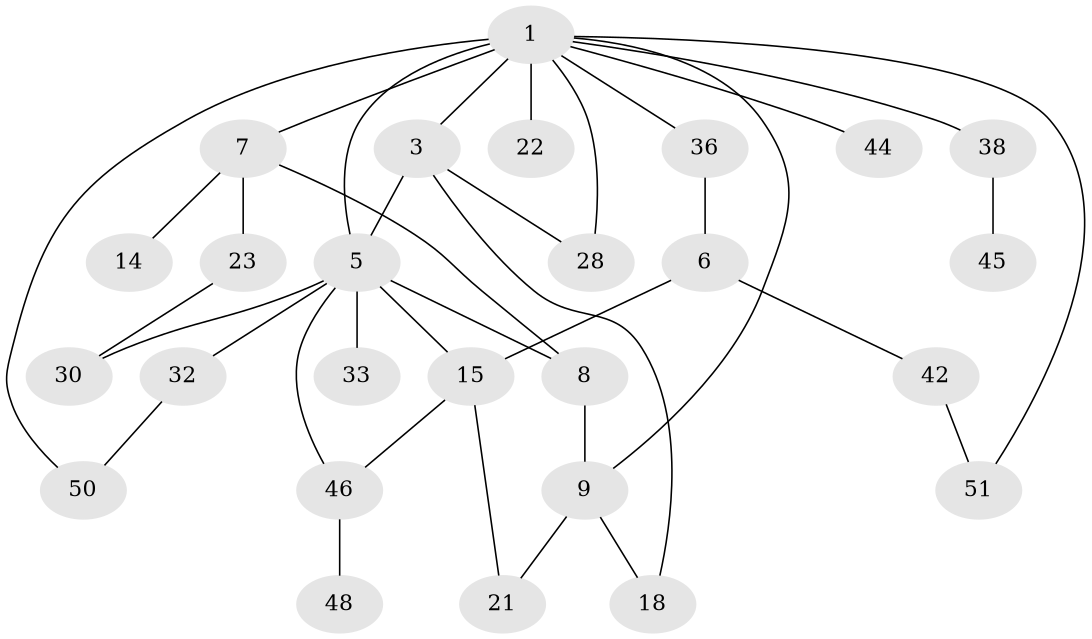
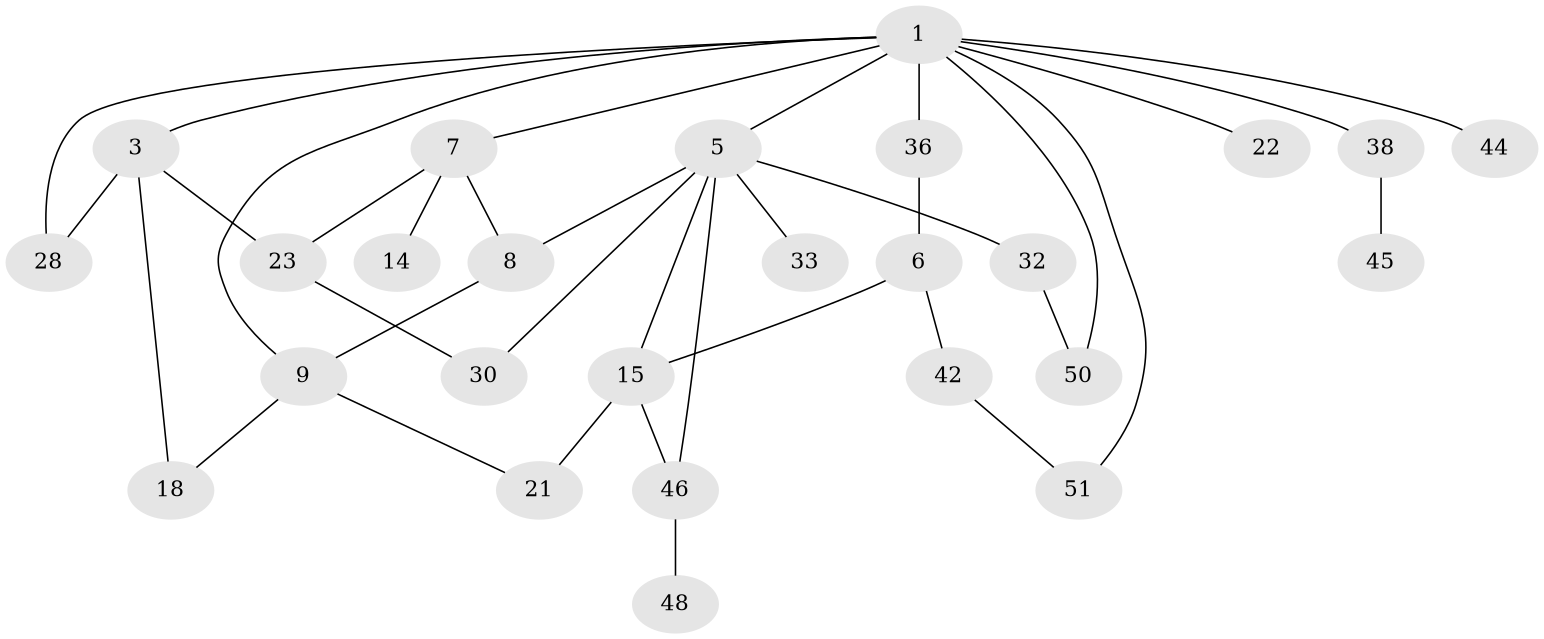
(387, 206) -> (210, 206)
